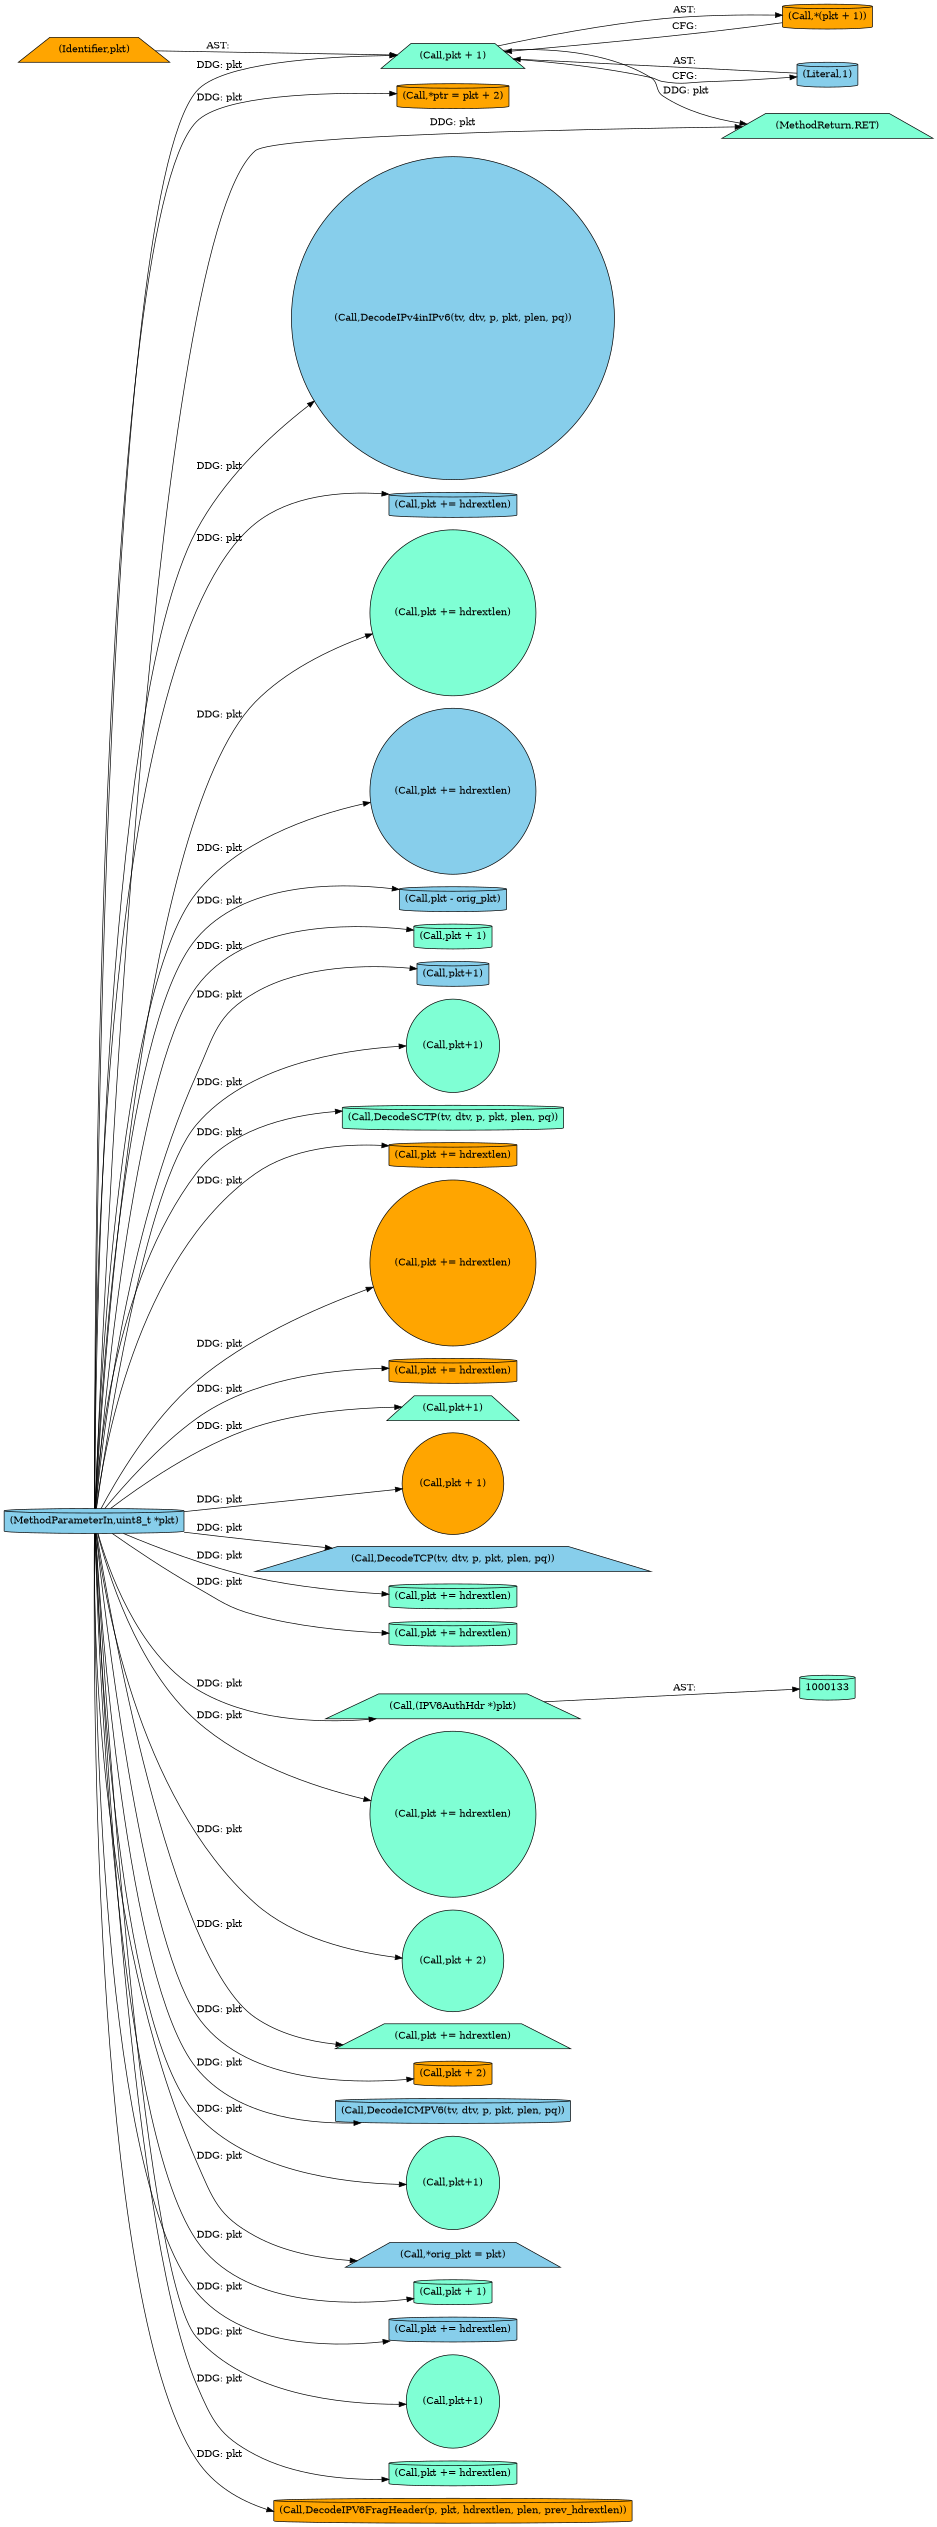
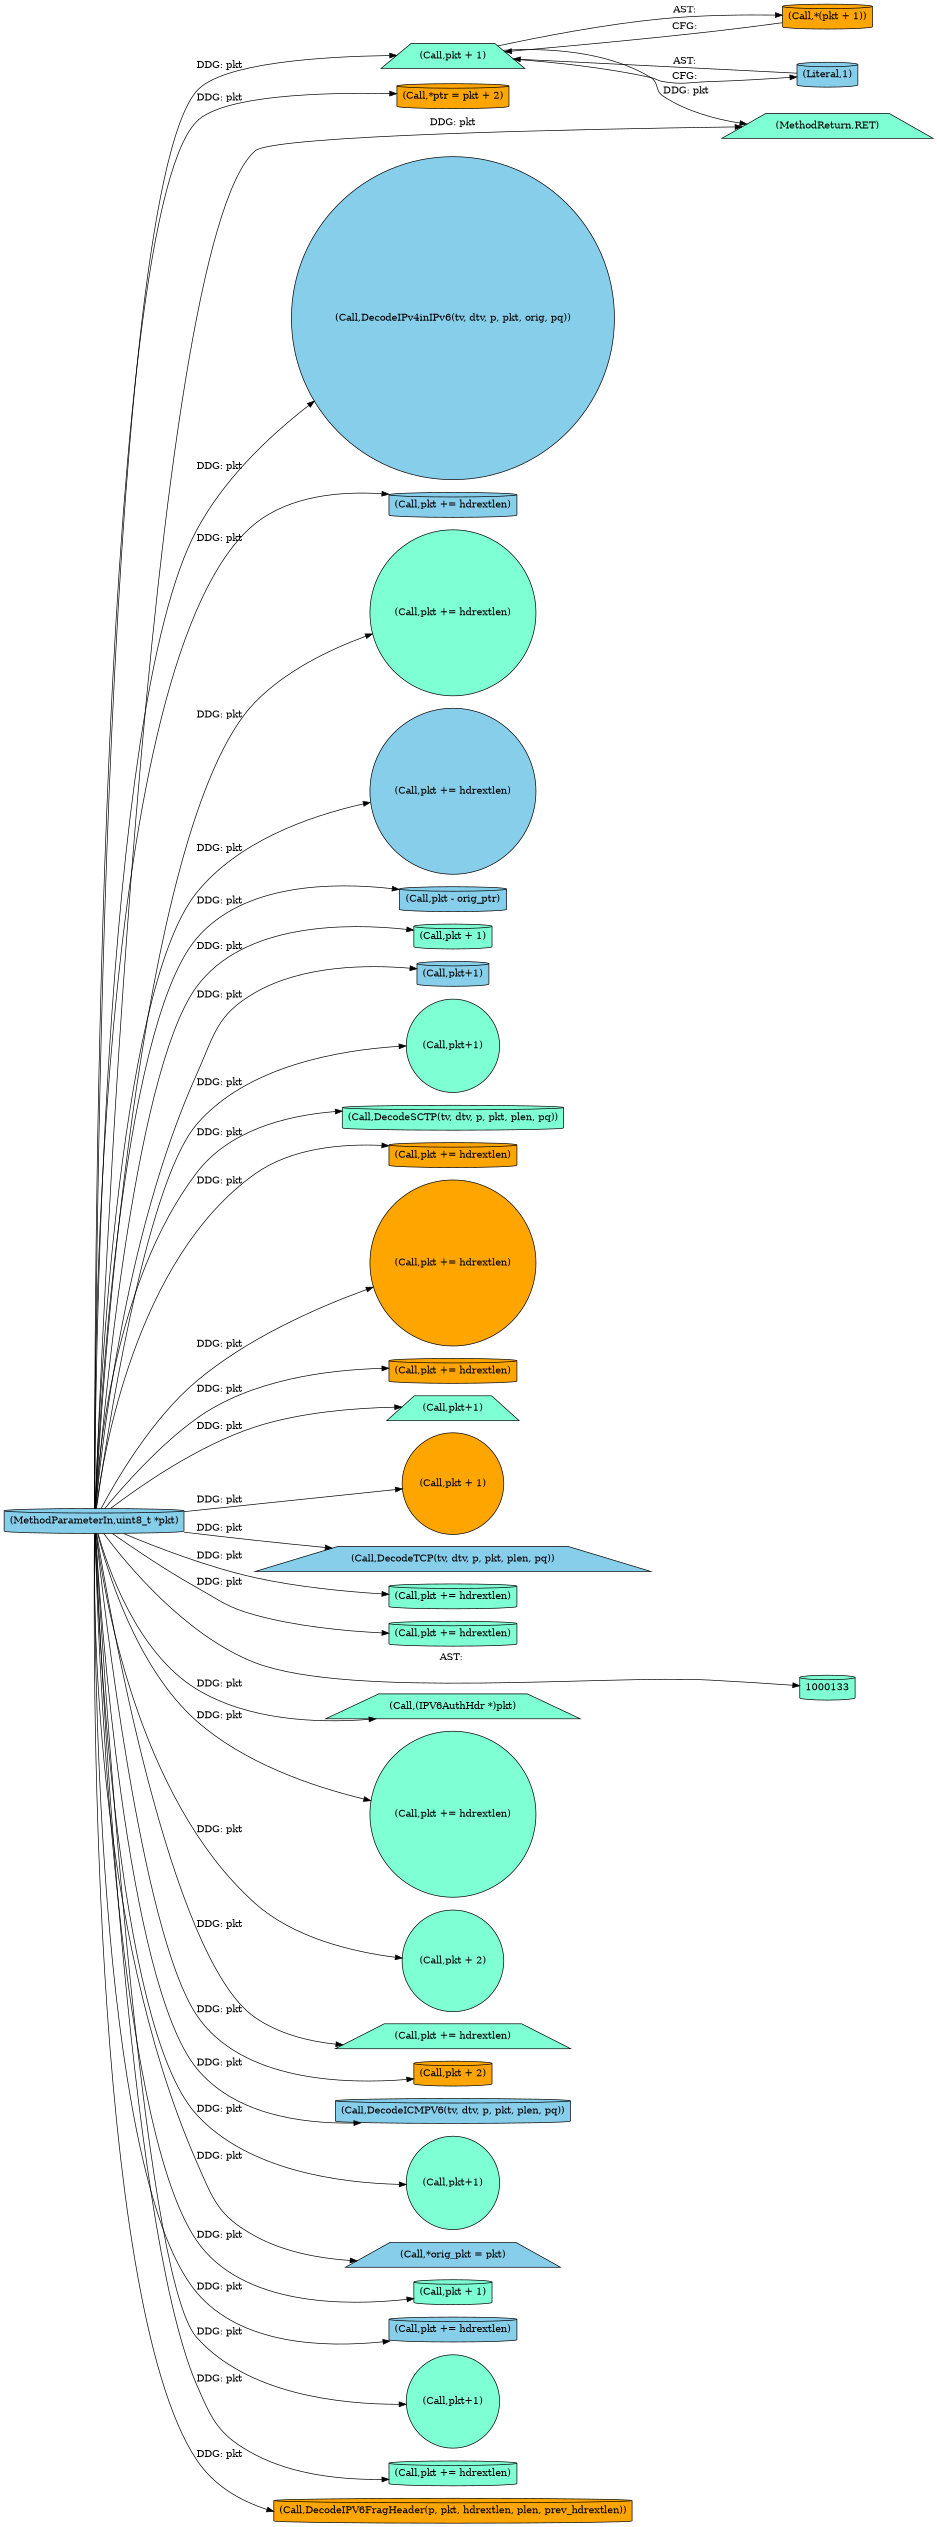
(94, 50) -> none
(453, 318) -> (453, 318)
(453, 899) -> (453, 899)
(668, 1696) -> (422, 1683)
